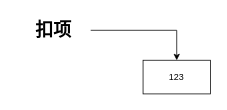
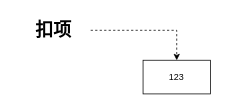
(147, 30) -> (147, 30)
